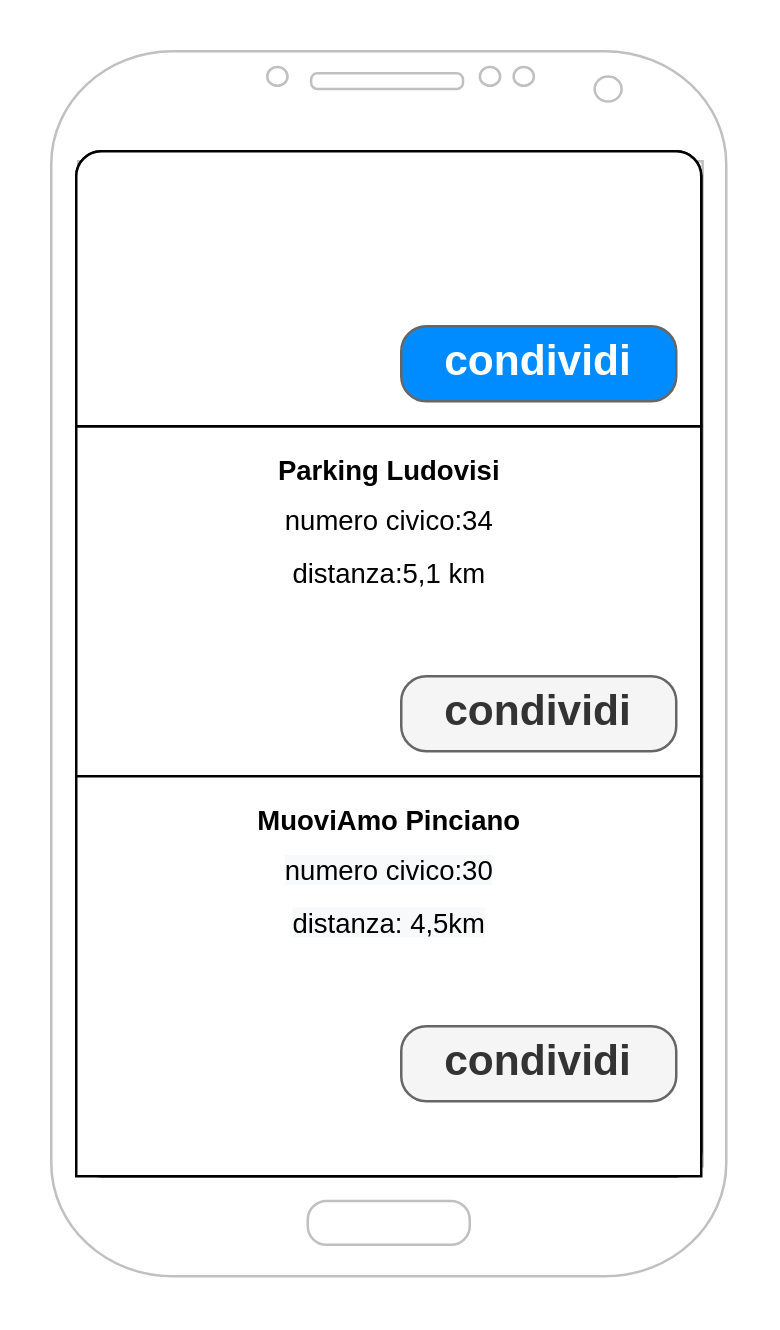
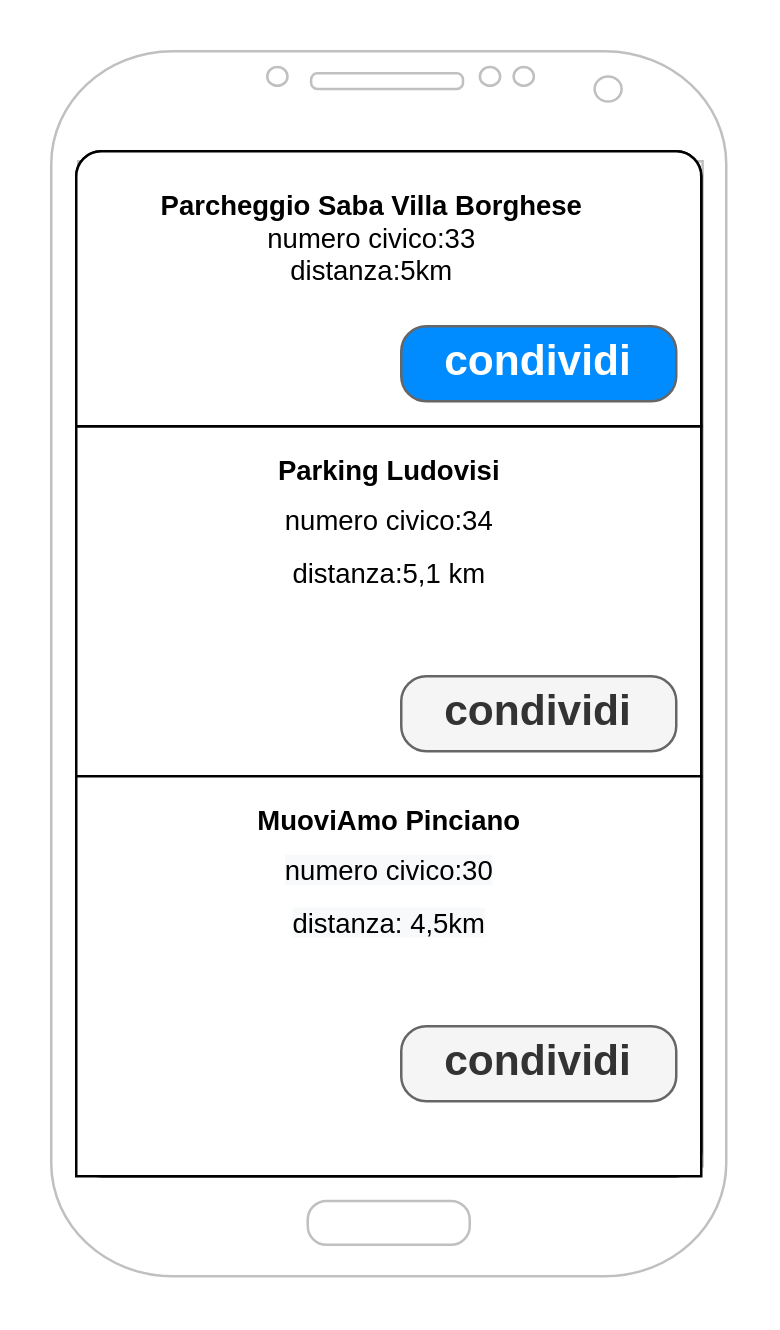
none -> (372, 239)
